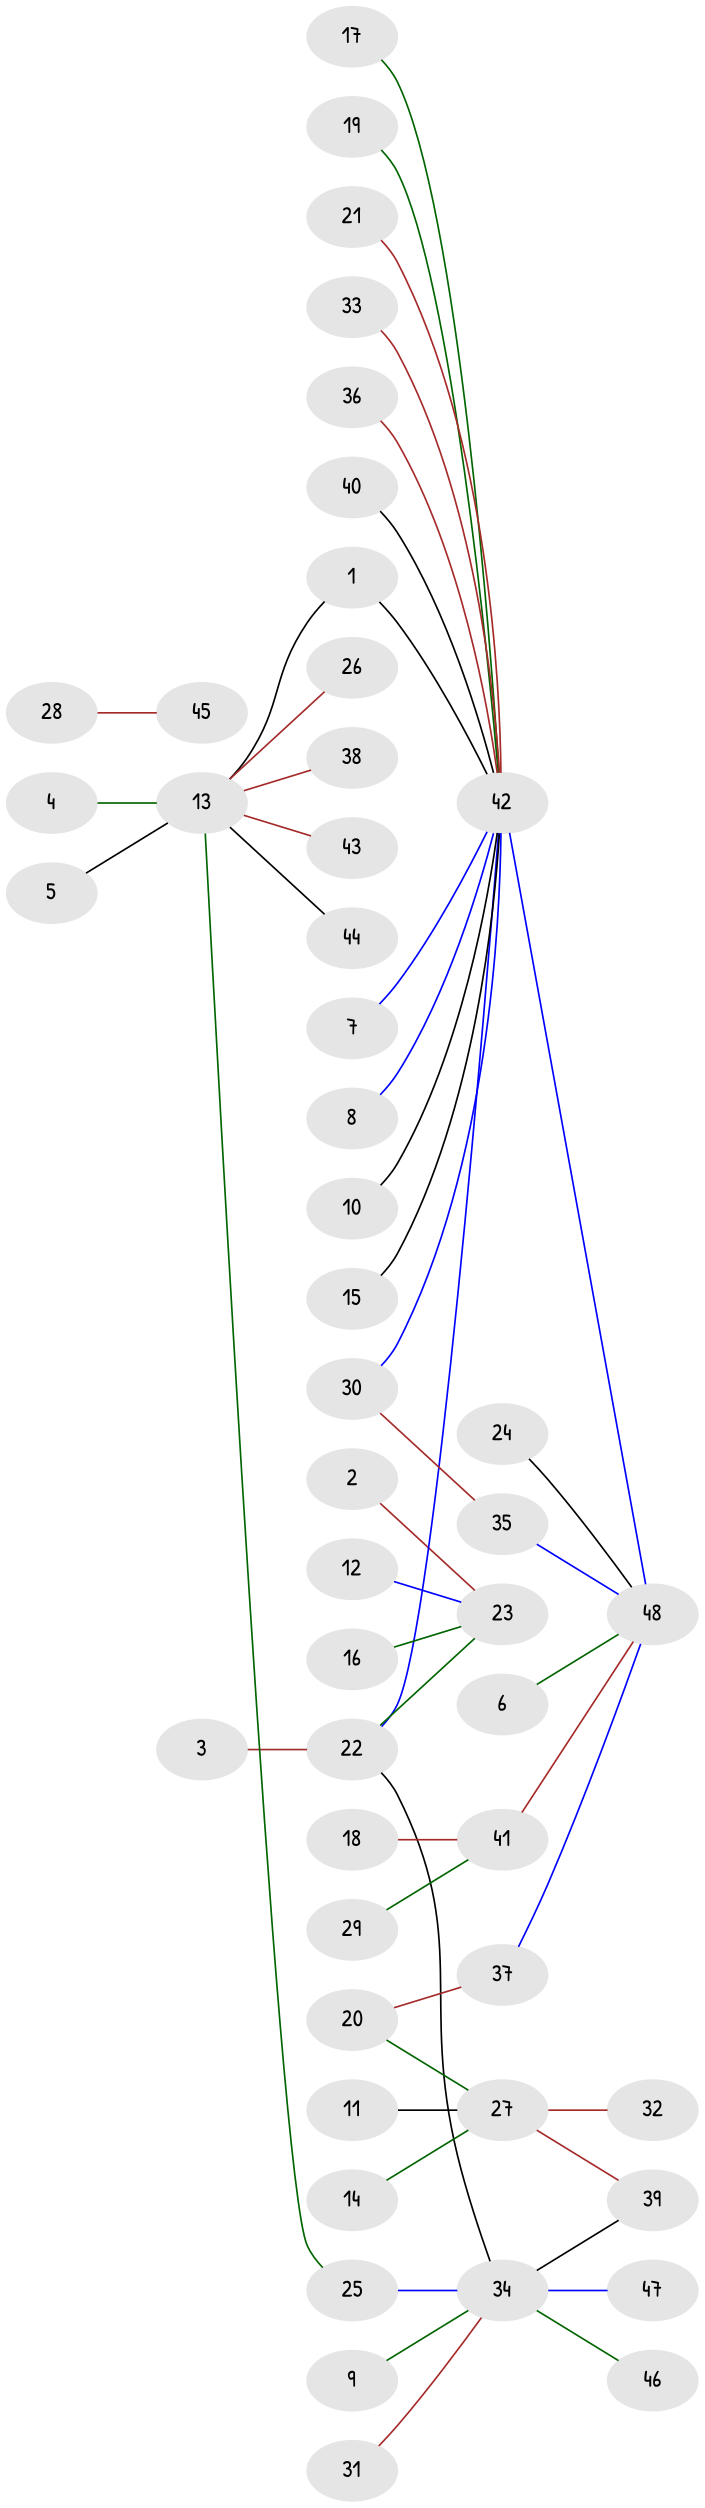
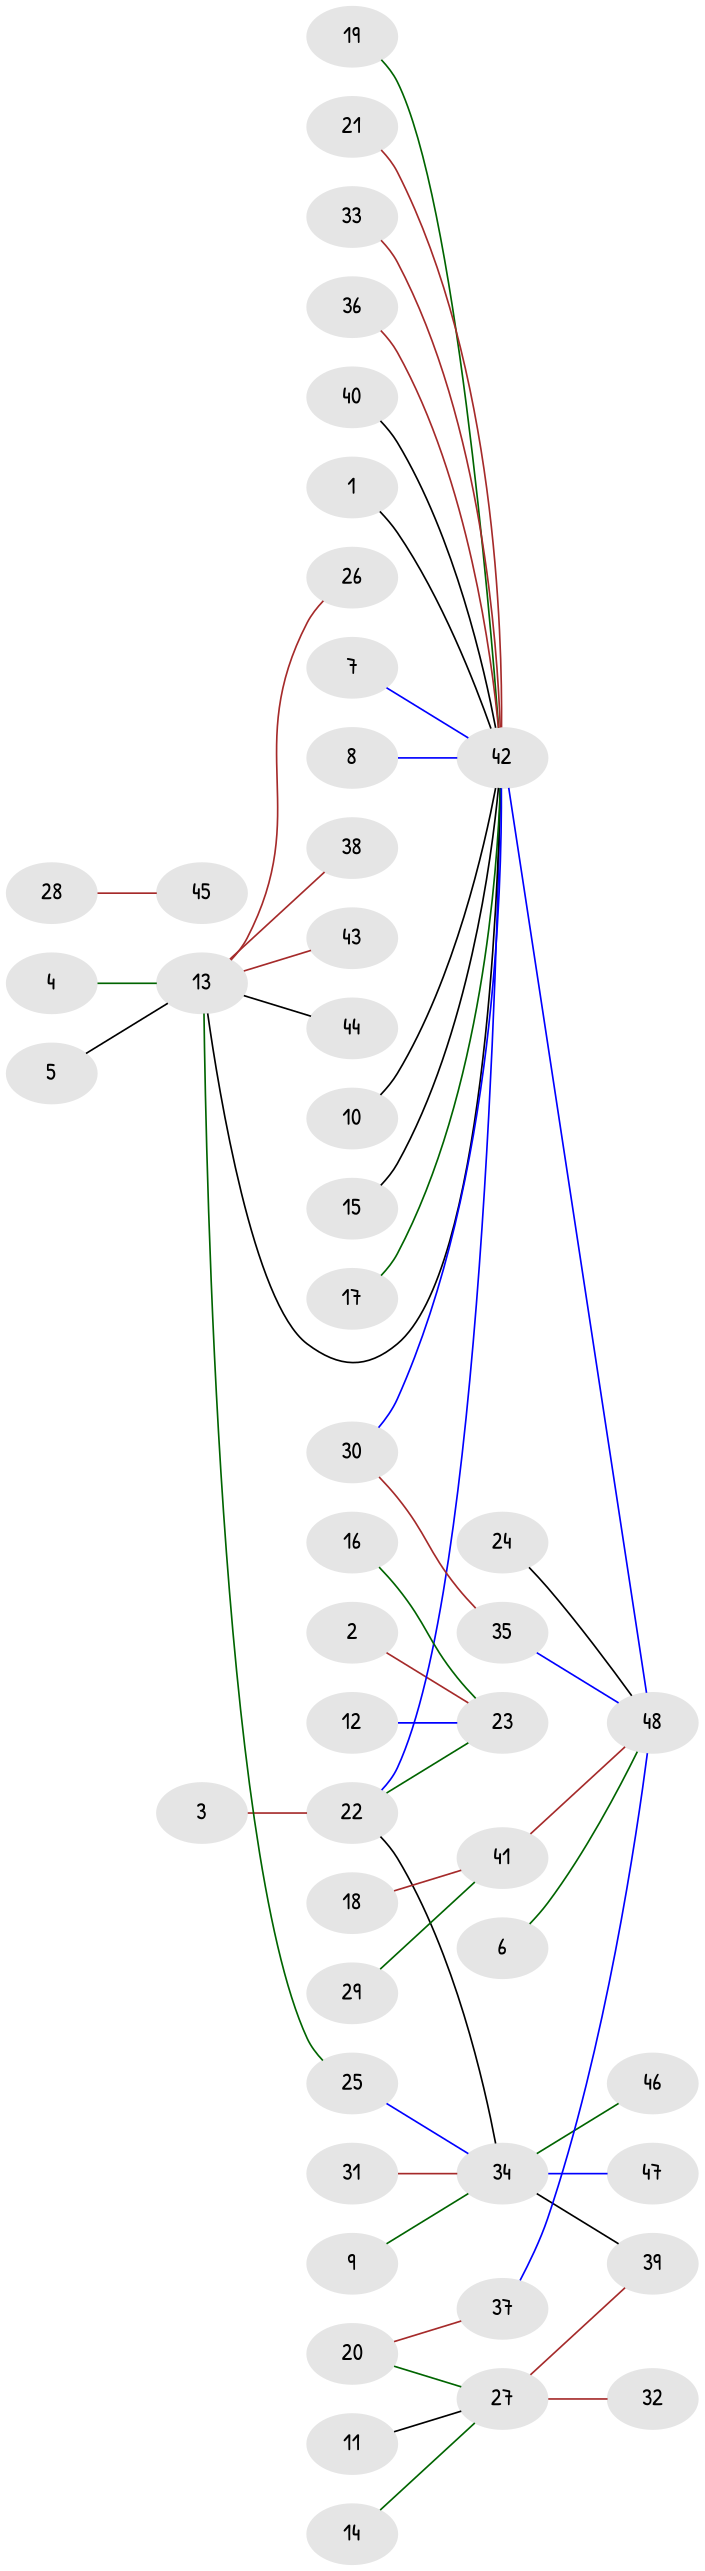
(277, 690) -> (419, 1314)
